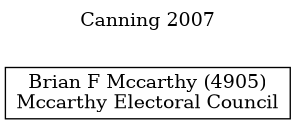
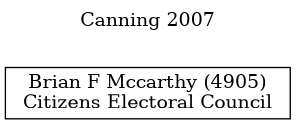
(148, 93) -> (148, 93)
